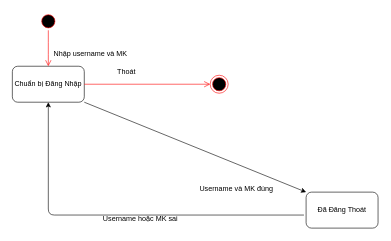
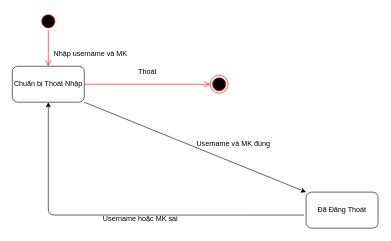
(126, 72) -> (147, 72)
(48, 84) -> (48, 84)
(237, 189) -> (234, 144)
